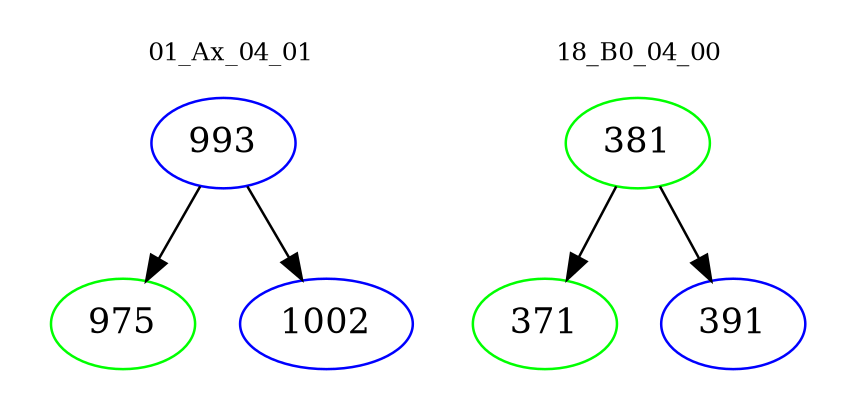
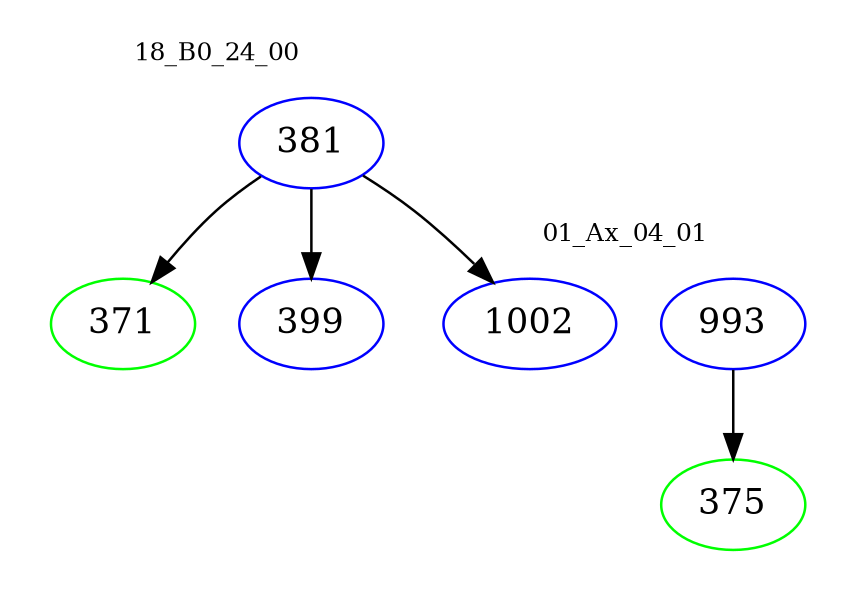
(639, 54) -> (217, 54)
(638, 143) -> (311, 143)
(268, 222) -> (440, 233)
(123, 324) -> (733, 505)
(733, 324) -> (311, 324)
